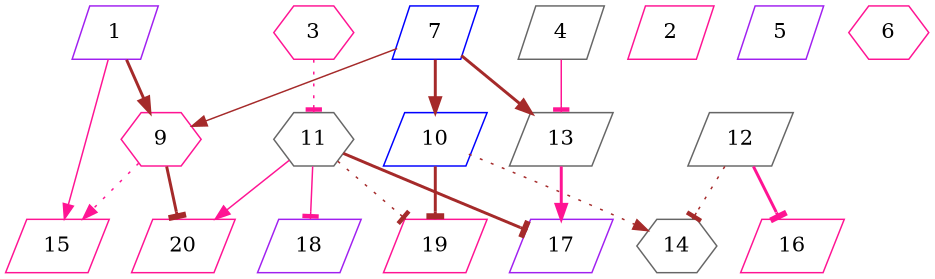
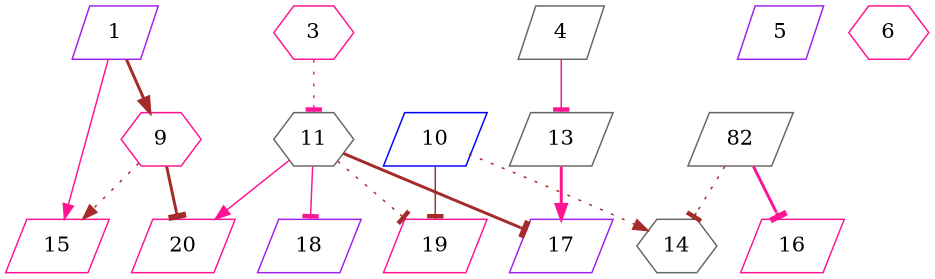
(435, 33) -> none
(671, 33) -> none
(741, 139) -> (741, 139)
(435, 182) -> (435, 182)
(116, 186) -> (116, 186)
